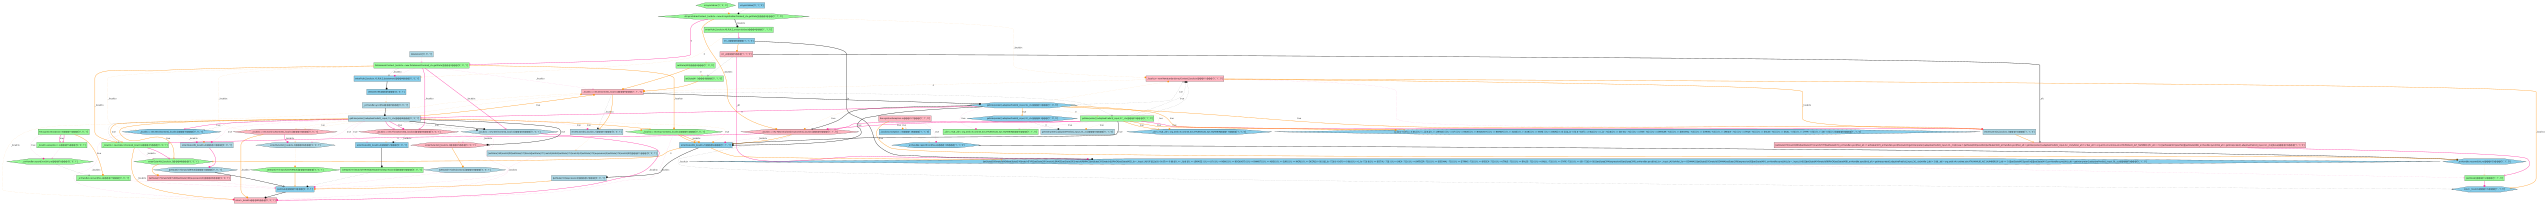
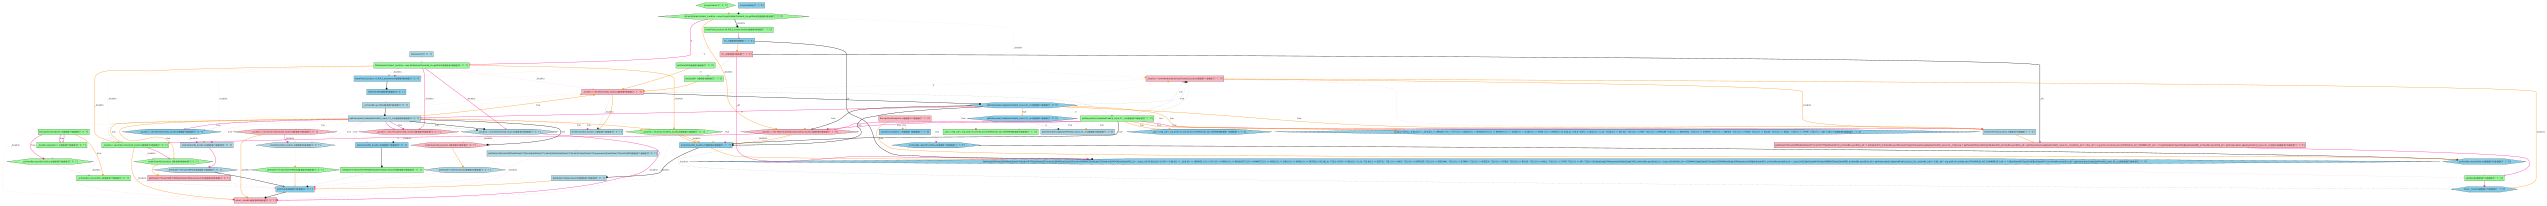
(30, 146) -> (30, 146)
(448, 161) -> none
